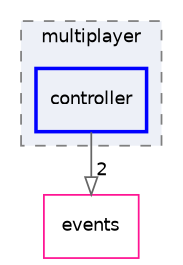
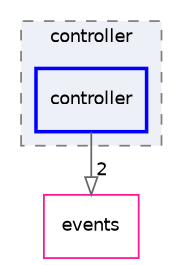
(91, 38) -> (91, 38)
